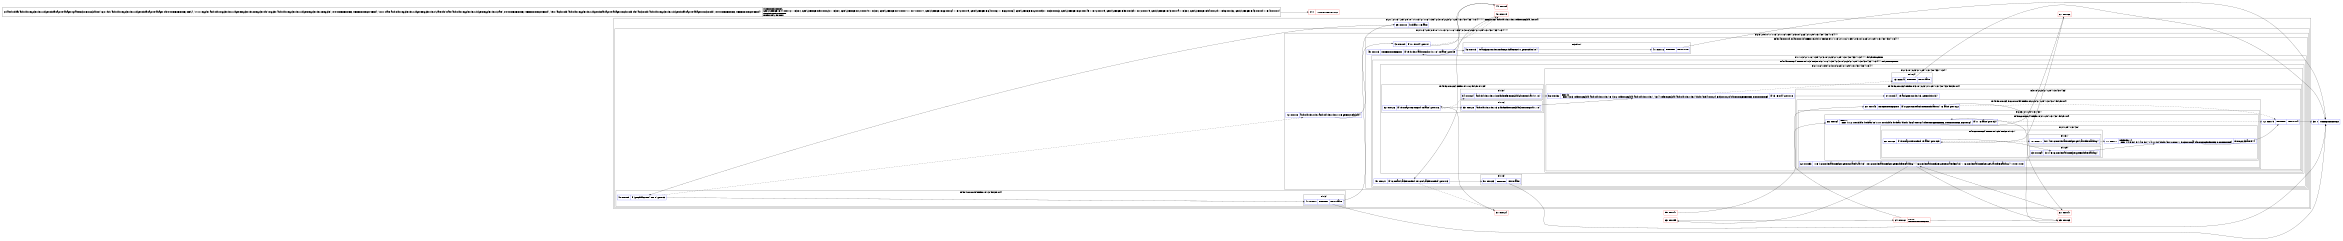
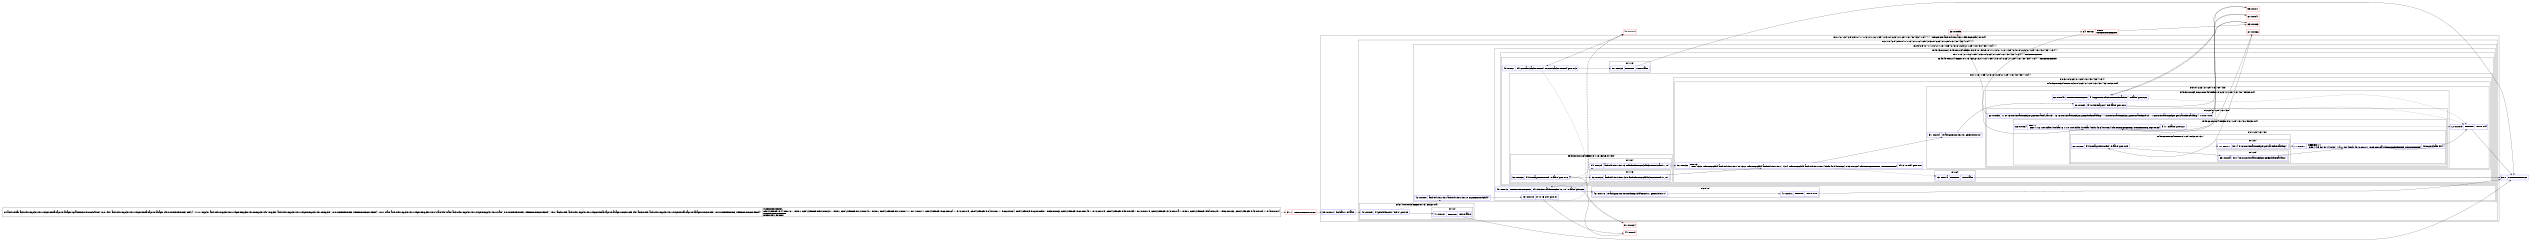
none -> (2100, 105)
(1364, 114) -> (1318, 212)
